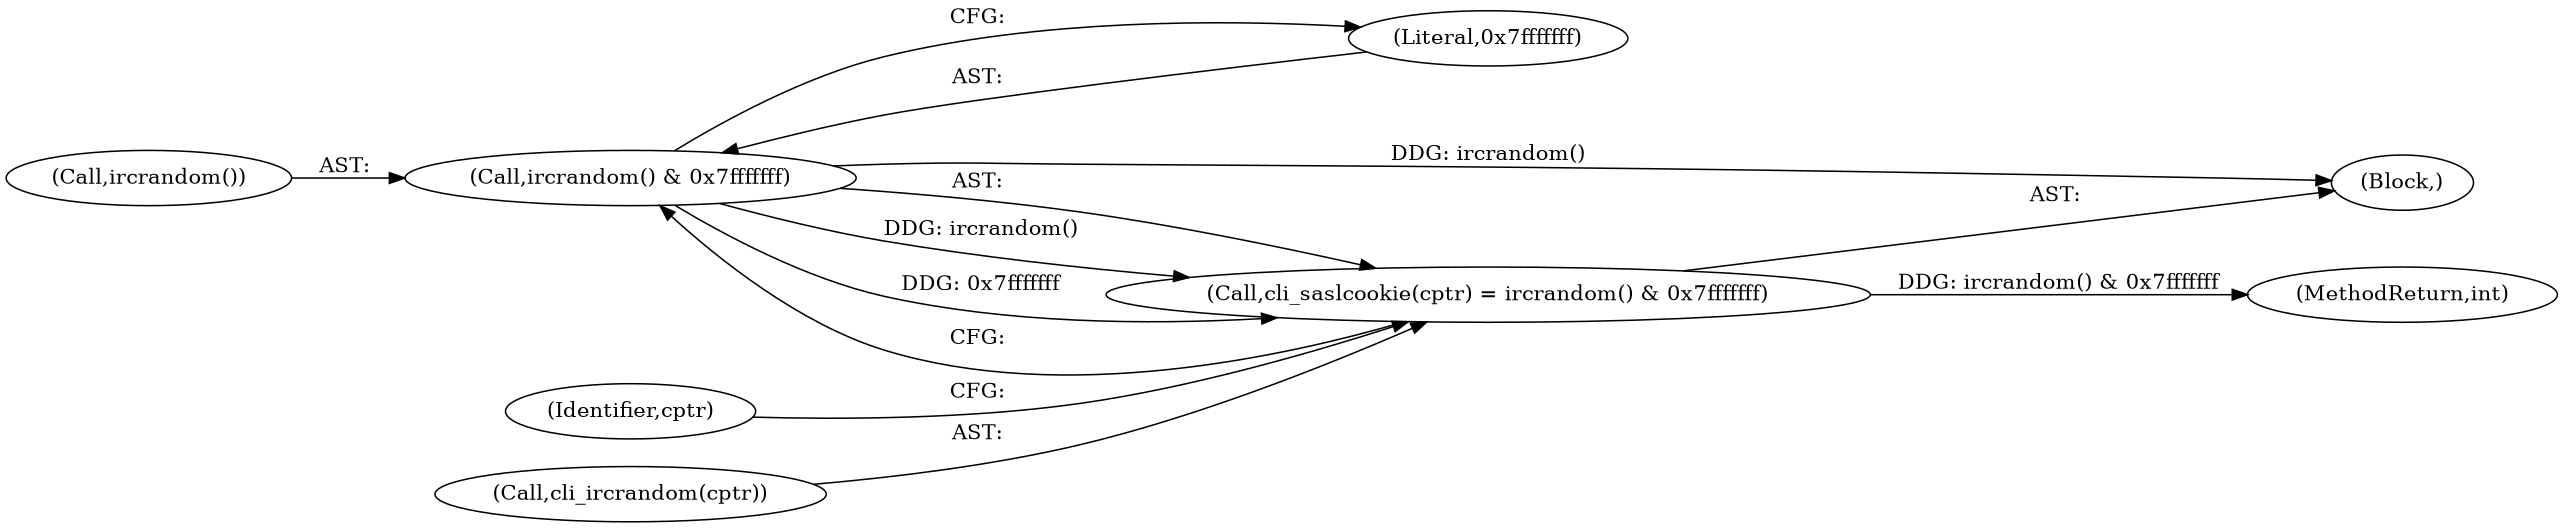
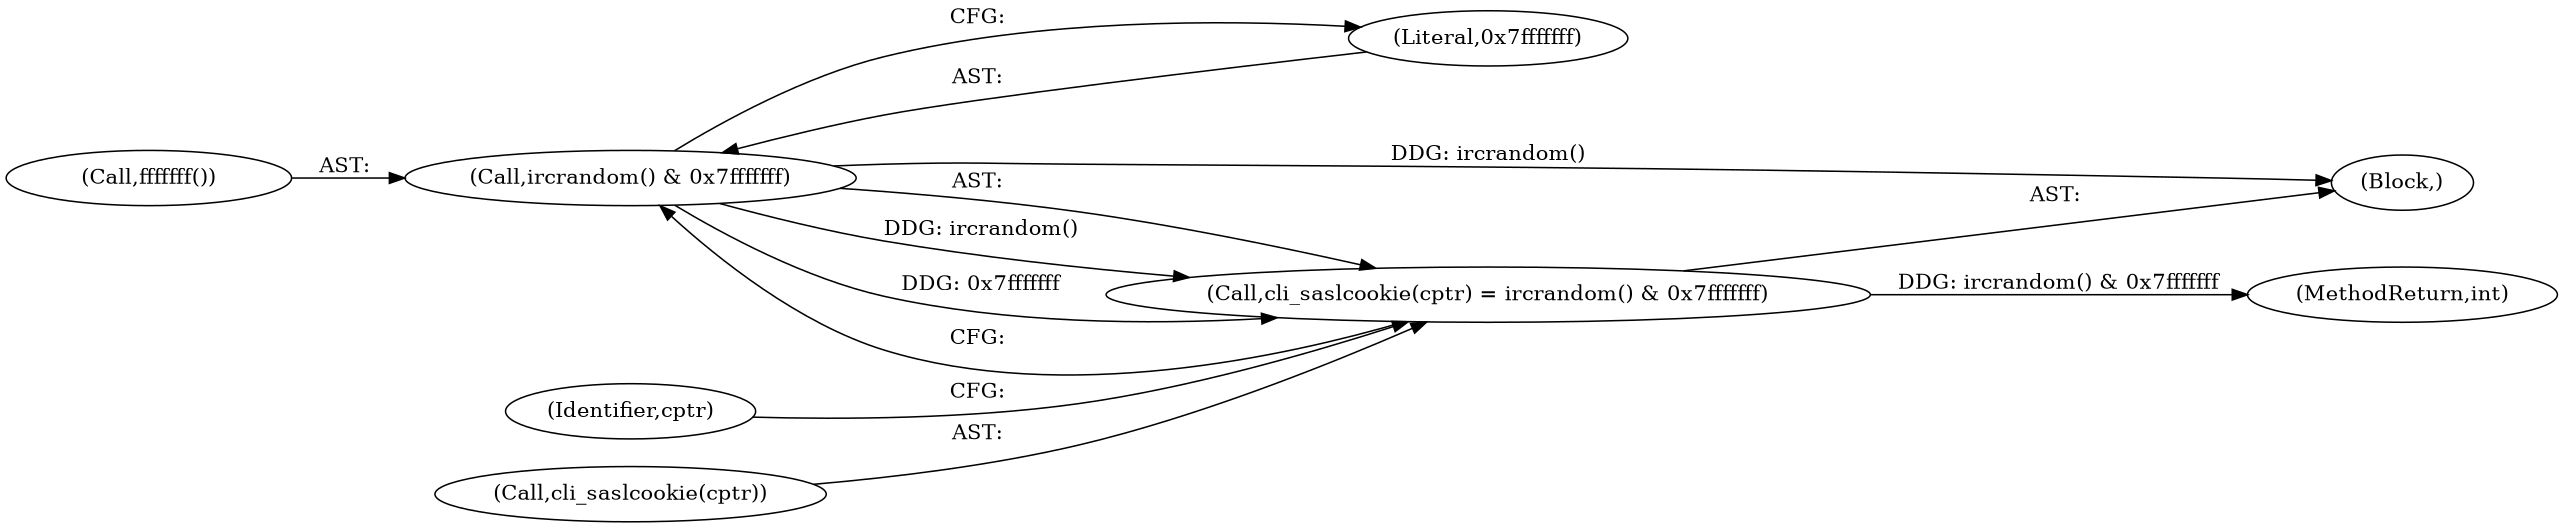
(149, 178) -> (149, 178)
(631, 494) -> (631, 494)
